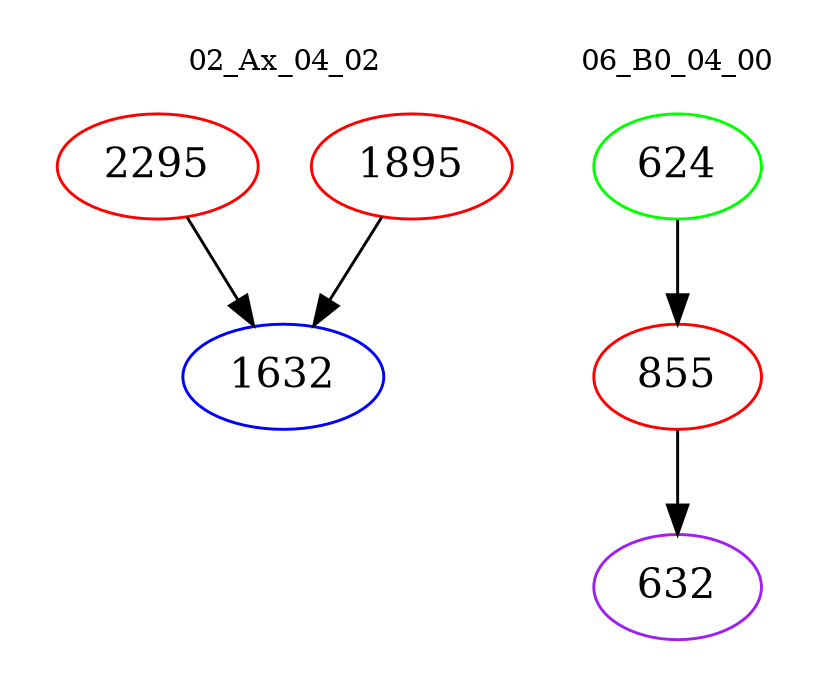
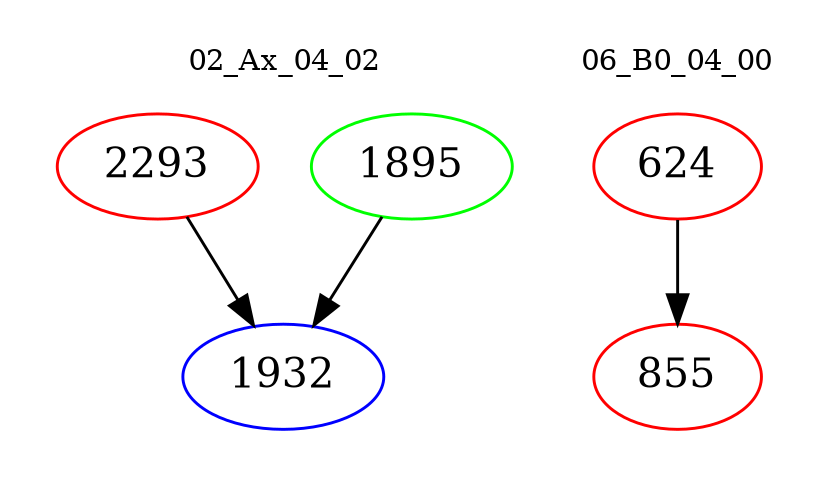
(158, 166) -> (158, 166)
(412, 166) -> (412, 166)
(678, 166) -> (678, 166)
(283, 377) -> (283, 377)
(678, 587) -> none
